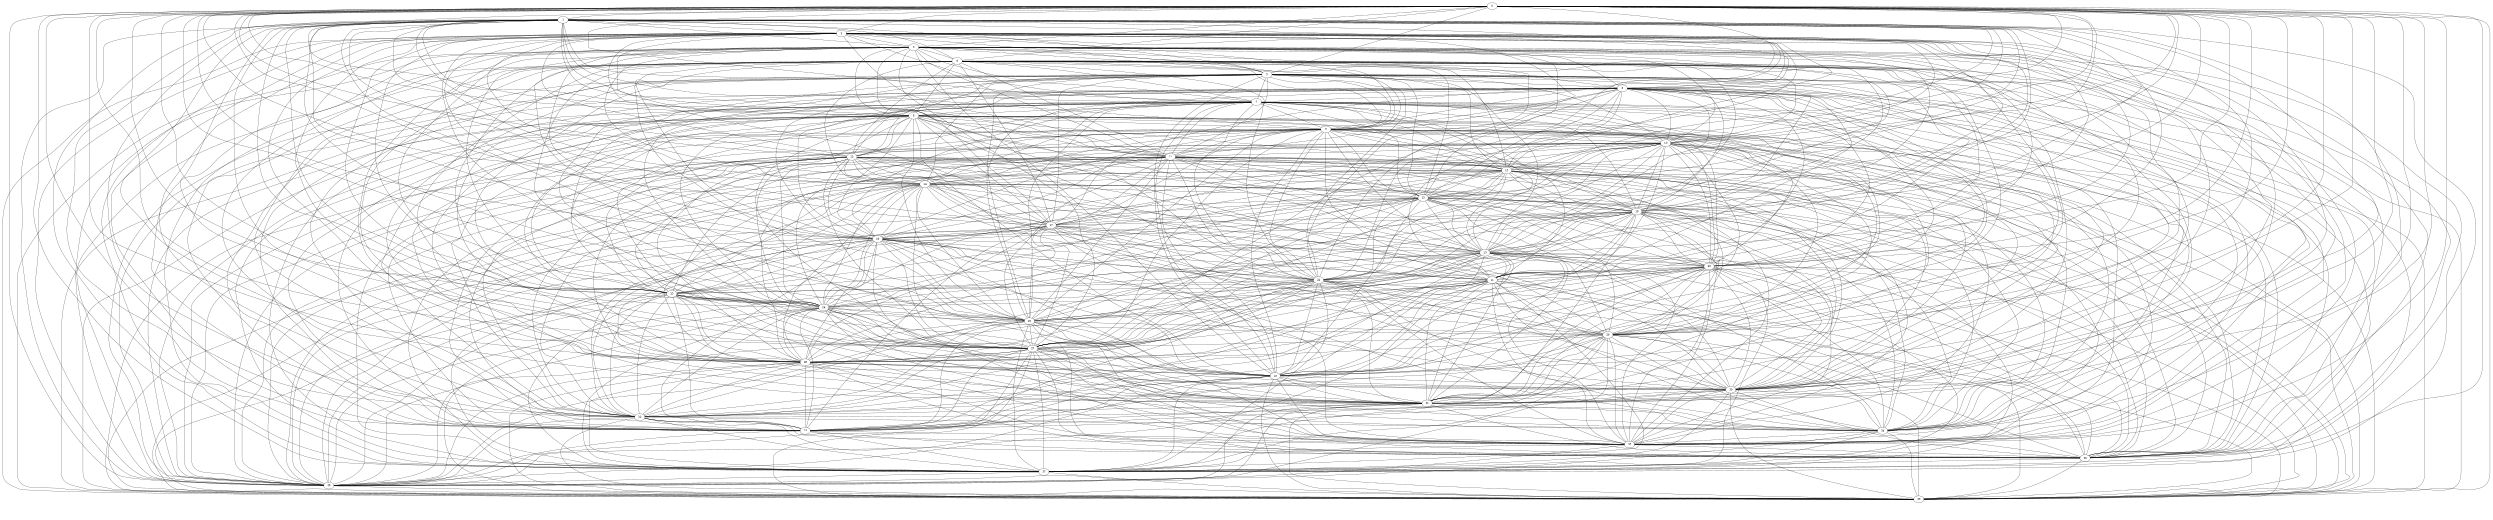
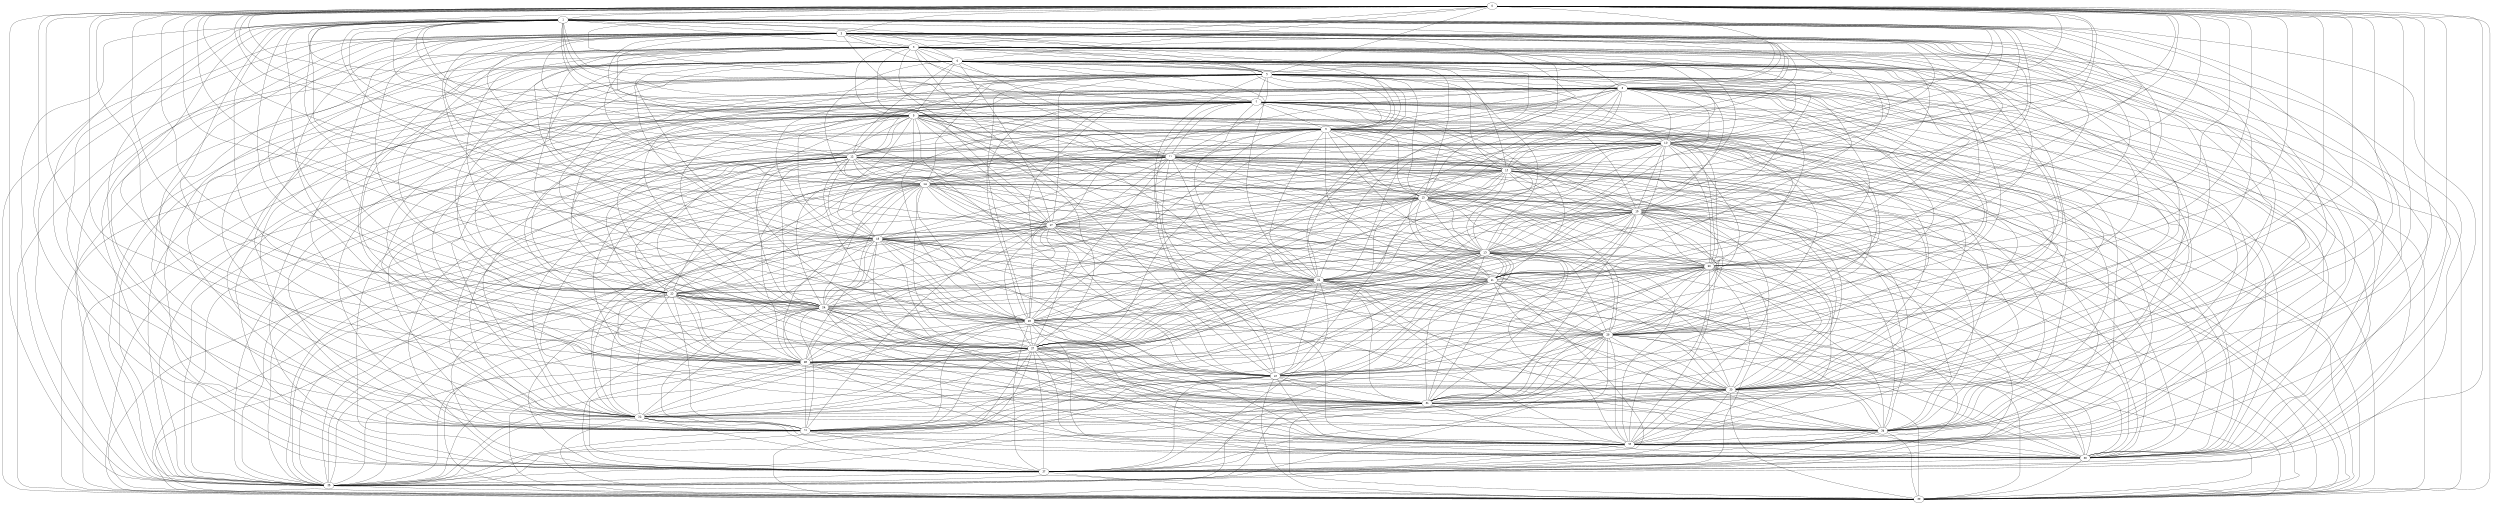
(1118, 156) -> none
none -> (1384, 181)
(1255, 229) -> (1124, 303)
(427, 240) -> (1113, 65)
none -> (604, 266)
none -> (1711, 334)
(1534, 375) -> (1432, 243)
